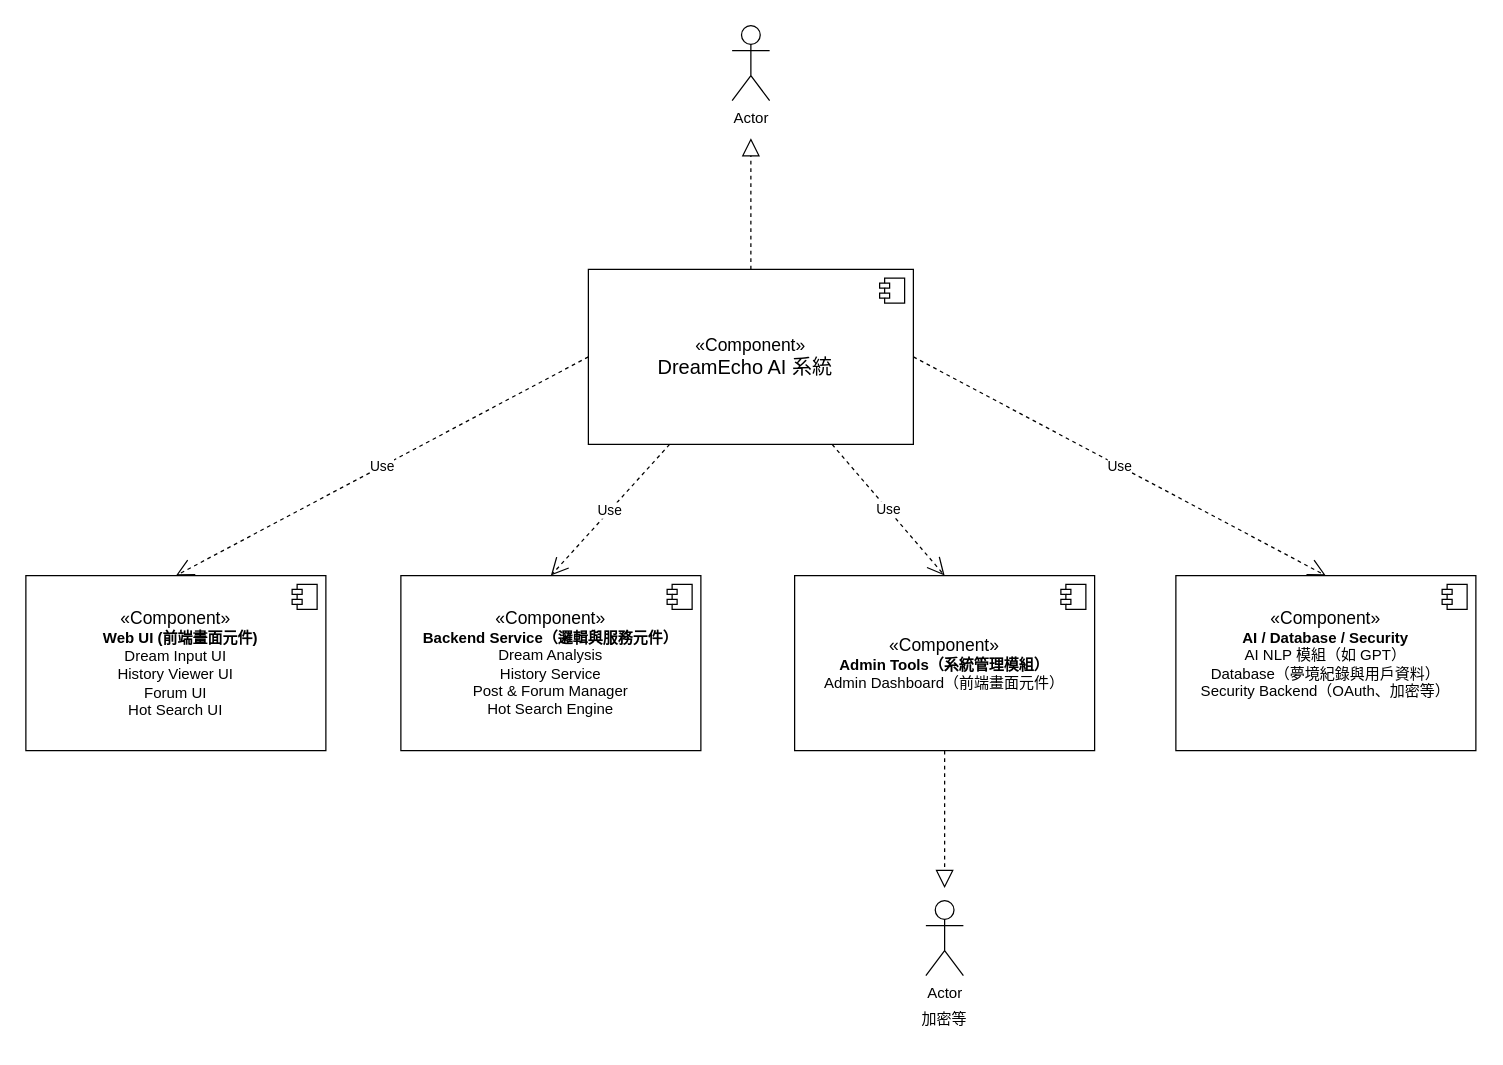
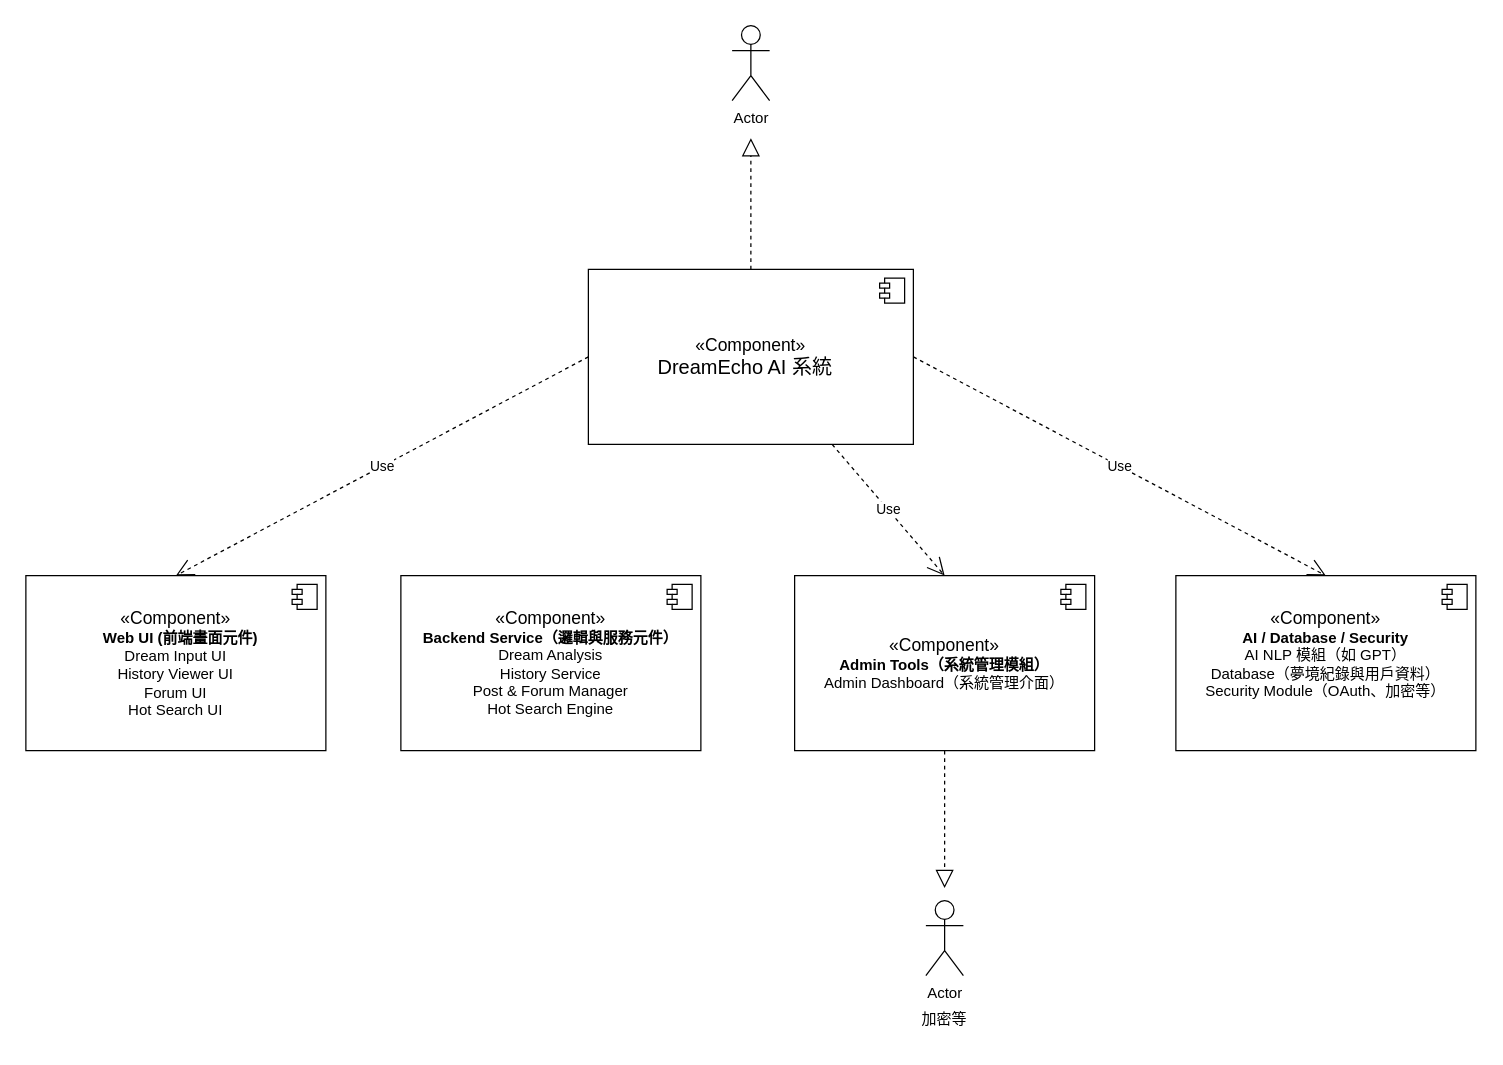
(611, 509) -> none
(944, 663) -> (944, 663)
(1326, 663) -> (1326, 663)
